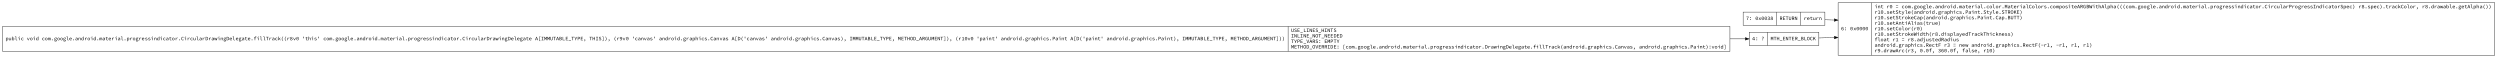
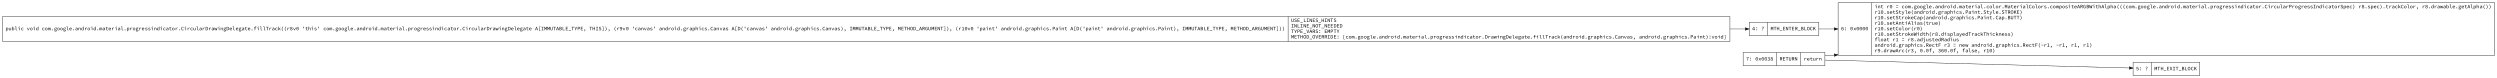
none -> (2166, 69)
